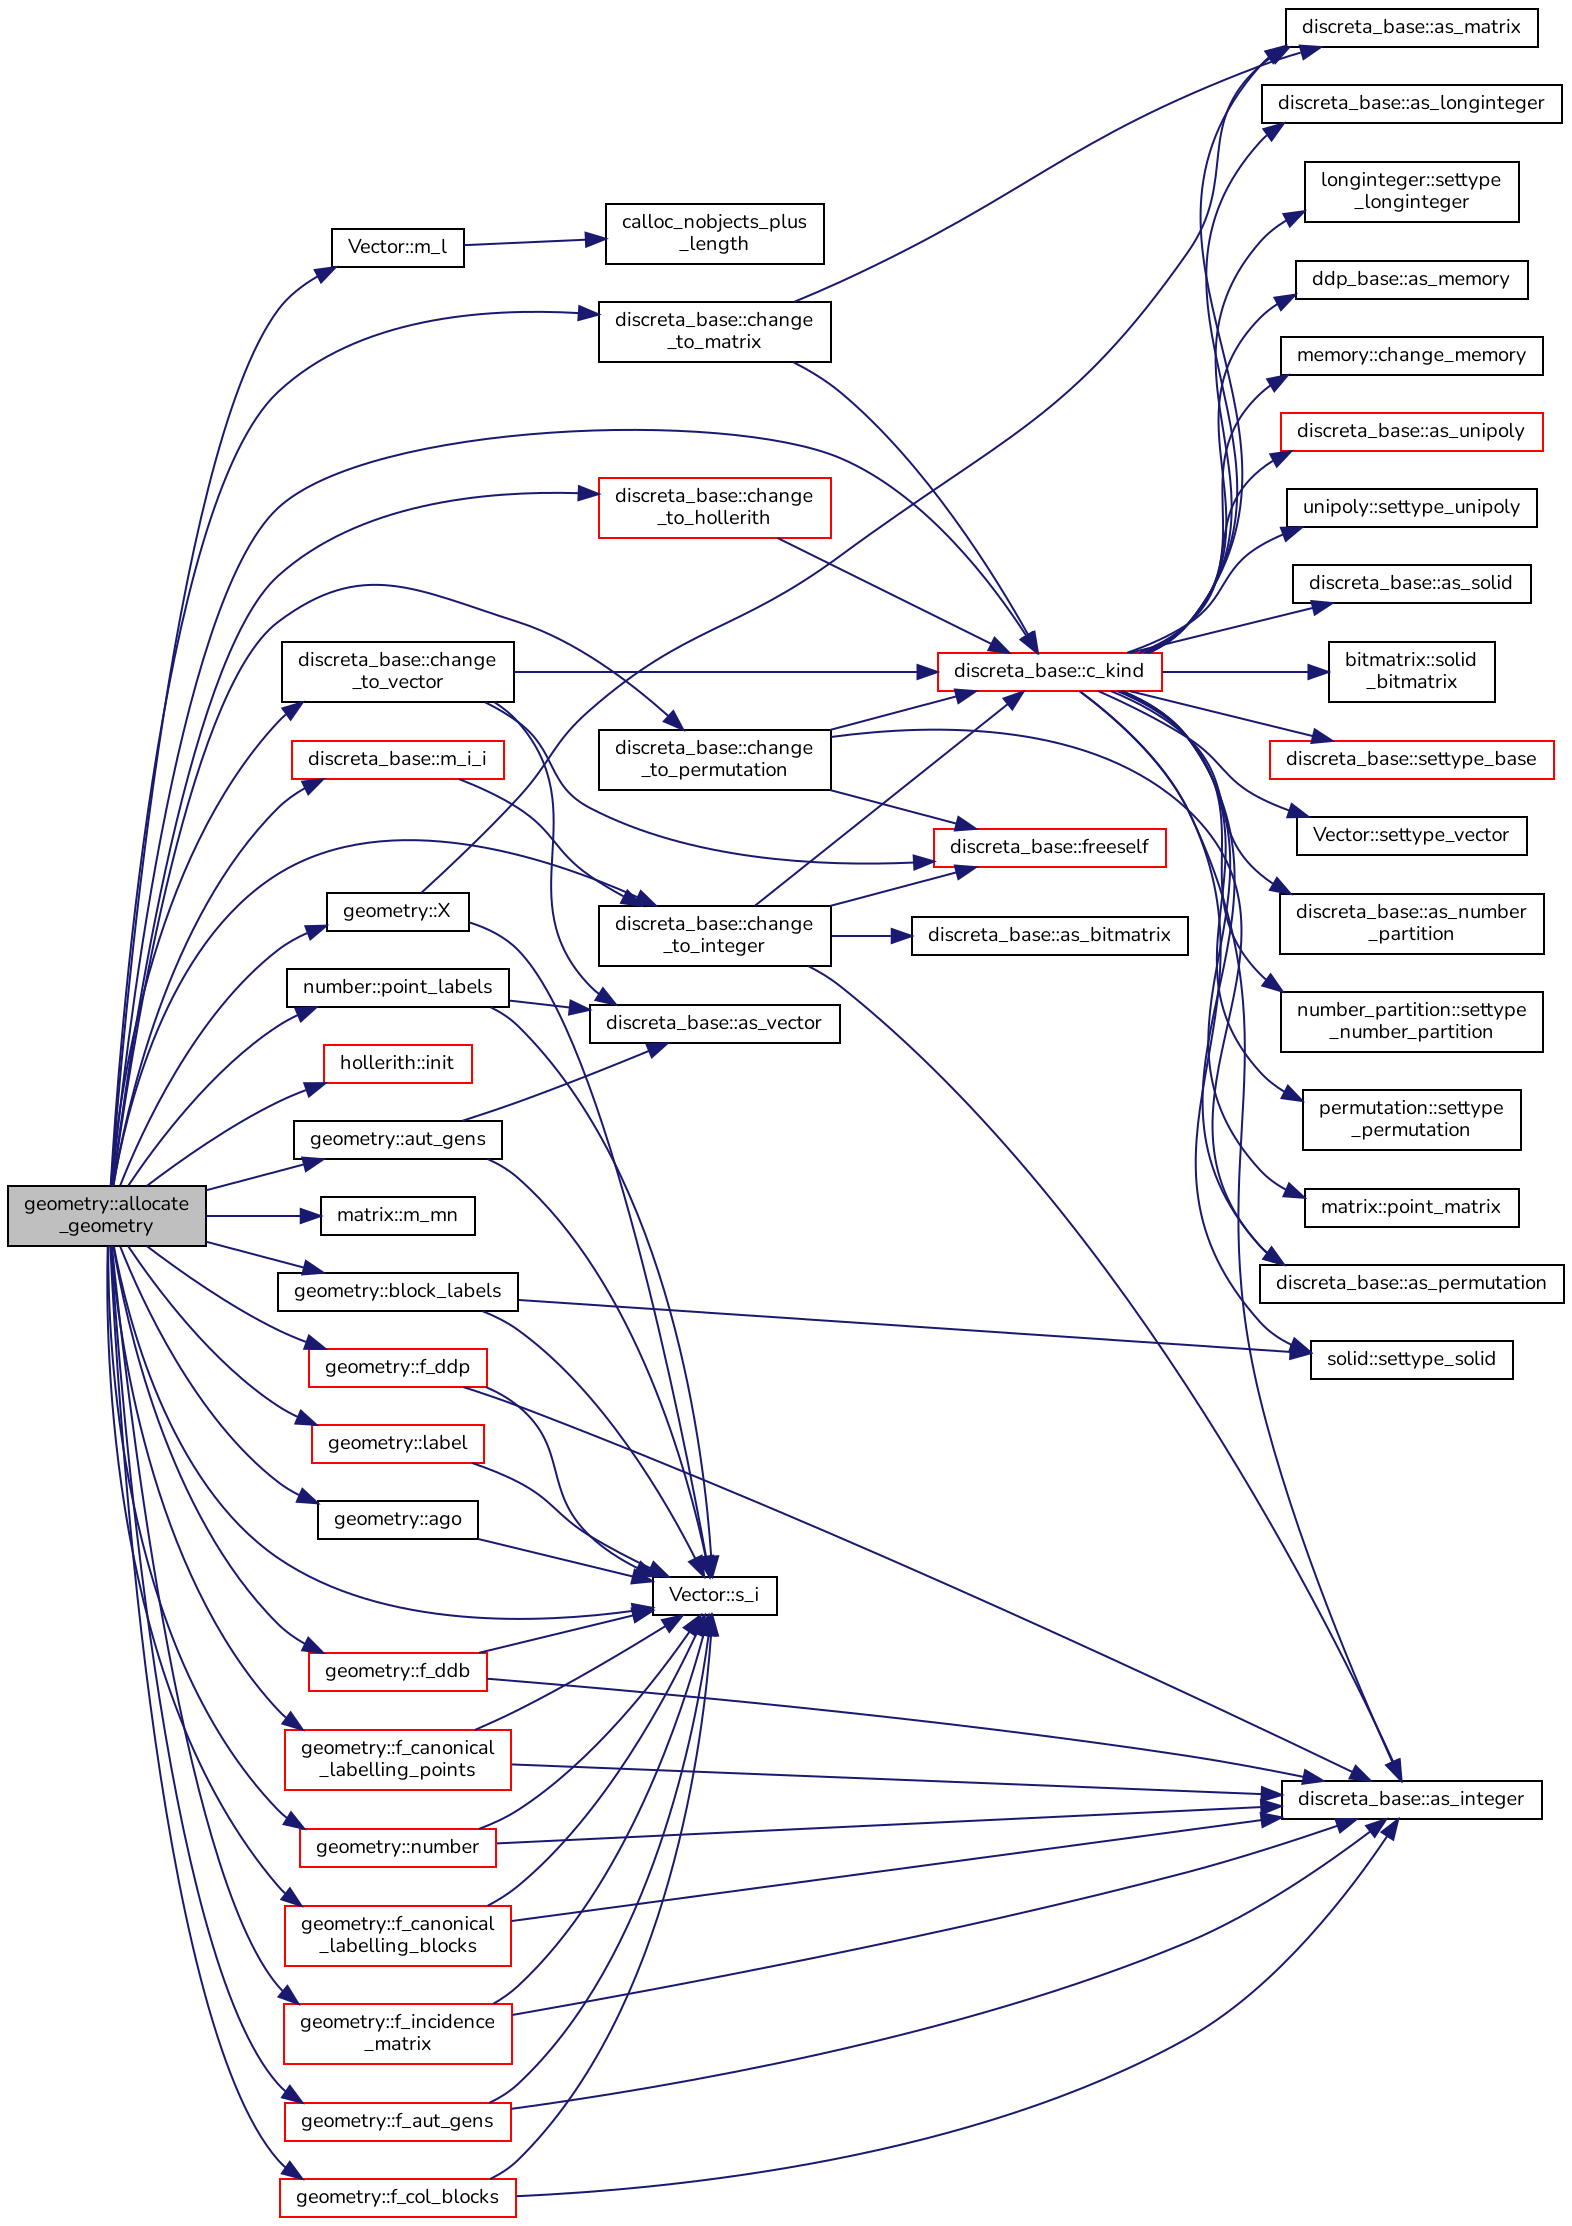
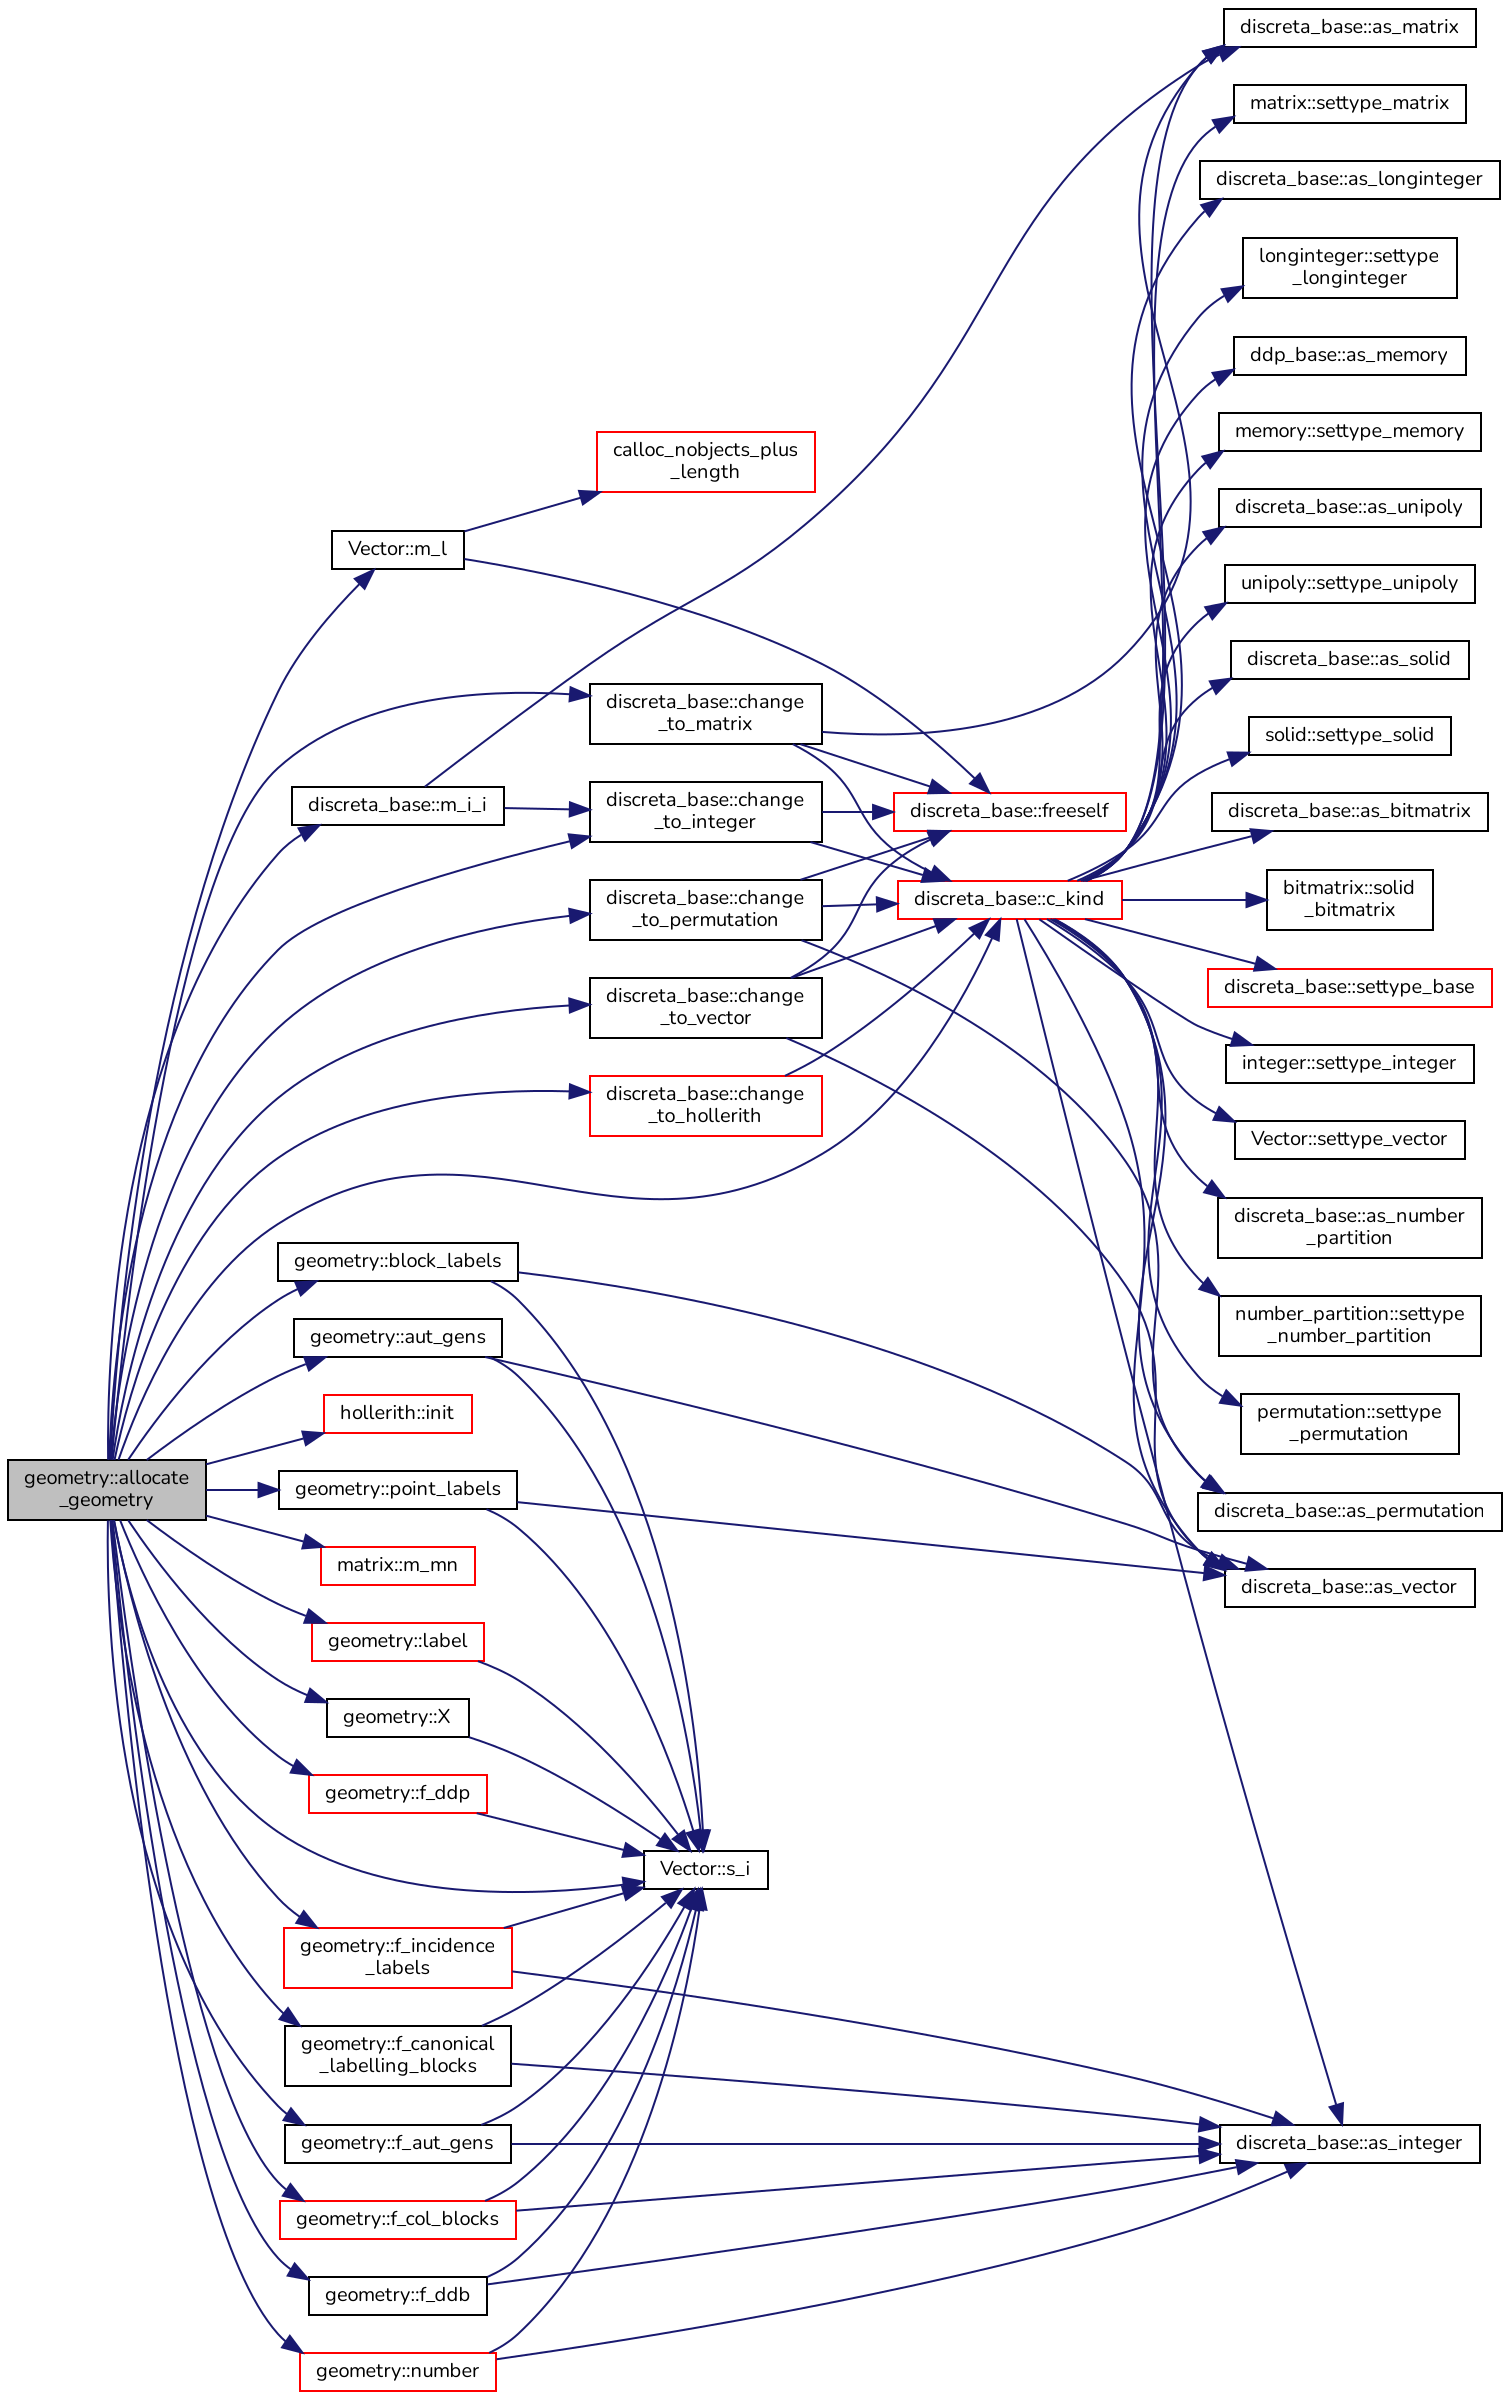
(715, 234) -> (706, 462)
(1412, 356) -> (1350, 432)
(1412, 432) -> (1350, 508)
(897, 515) -> (867, 465)
none -> (738, 628)
(398, 760) -> (398, 806)
none -> (865, 765)
(862, 936) -> (1167, 858)
(398, 988) -> (398, 1490)
none -> (1350, 1064)
none -> (1129, 1135)
(1412, 1208) -> (1350, 104)
(398, 1216) -> (398, 1566)
(904, 1326) -> (899, 1356)
(1147, 1329) -> none
(398, 1520) -> none
(912, 1569) -> none
(398, 1672) -> (398, 2296)
(398, 1760) -> none
(398, 1936) -> (398, 2056)
(398, 2034) -> (398, 1958)
(398, 2122) -> (398, 2144)
